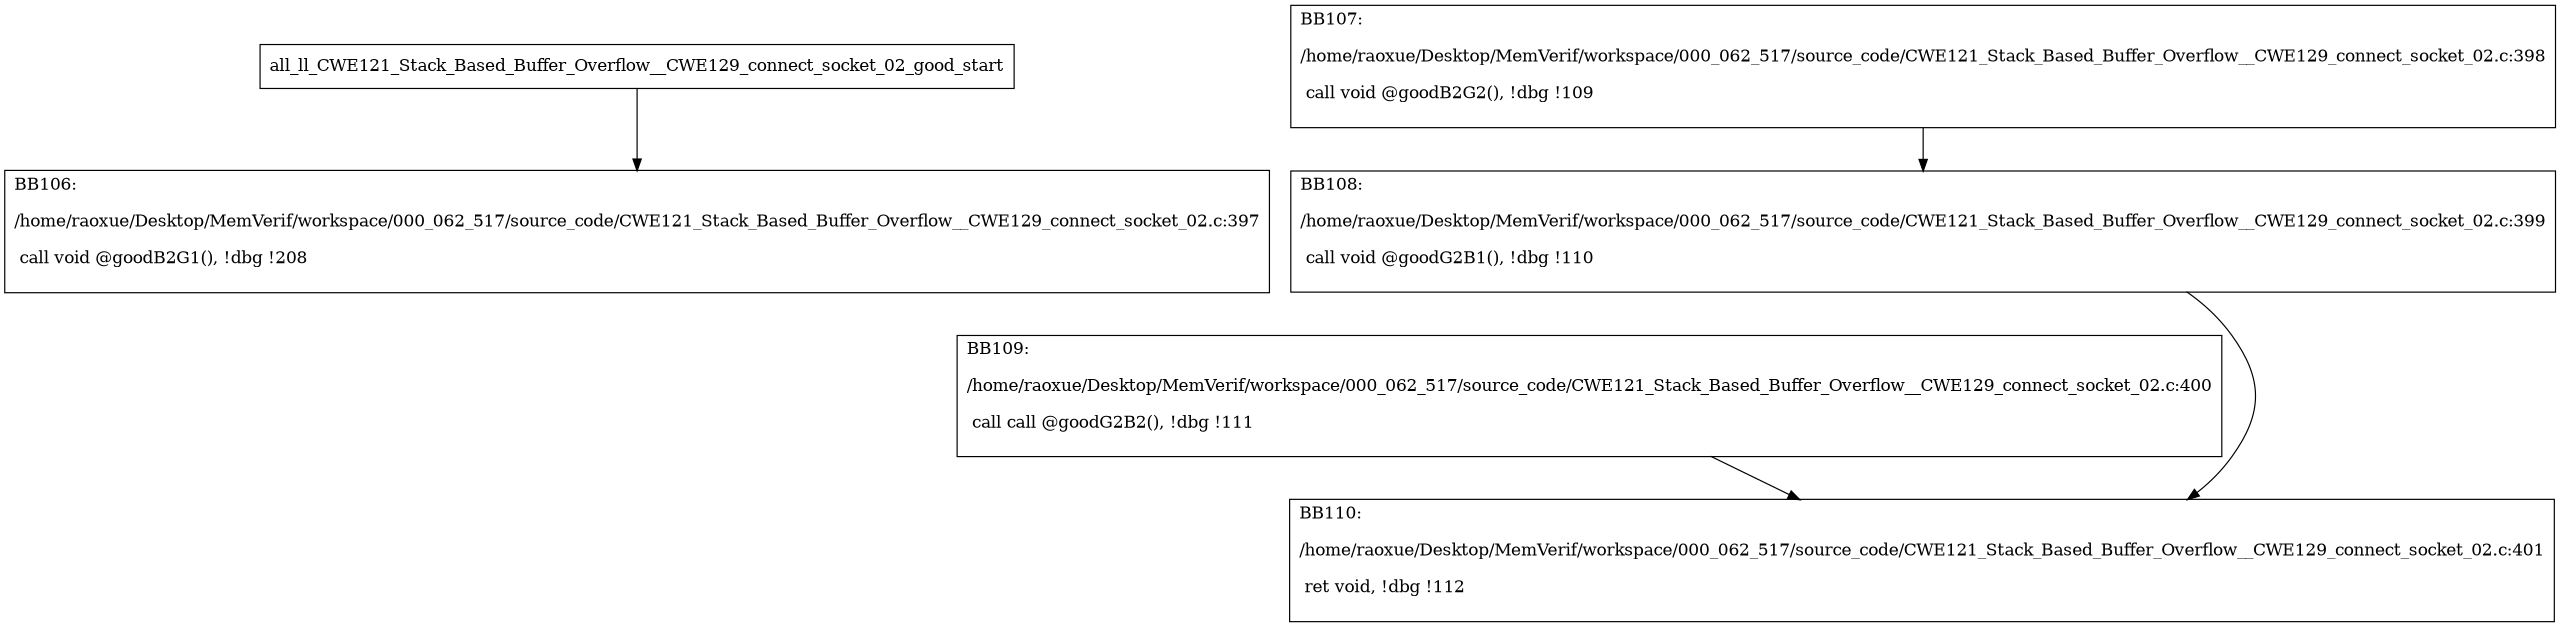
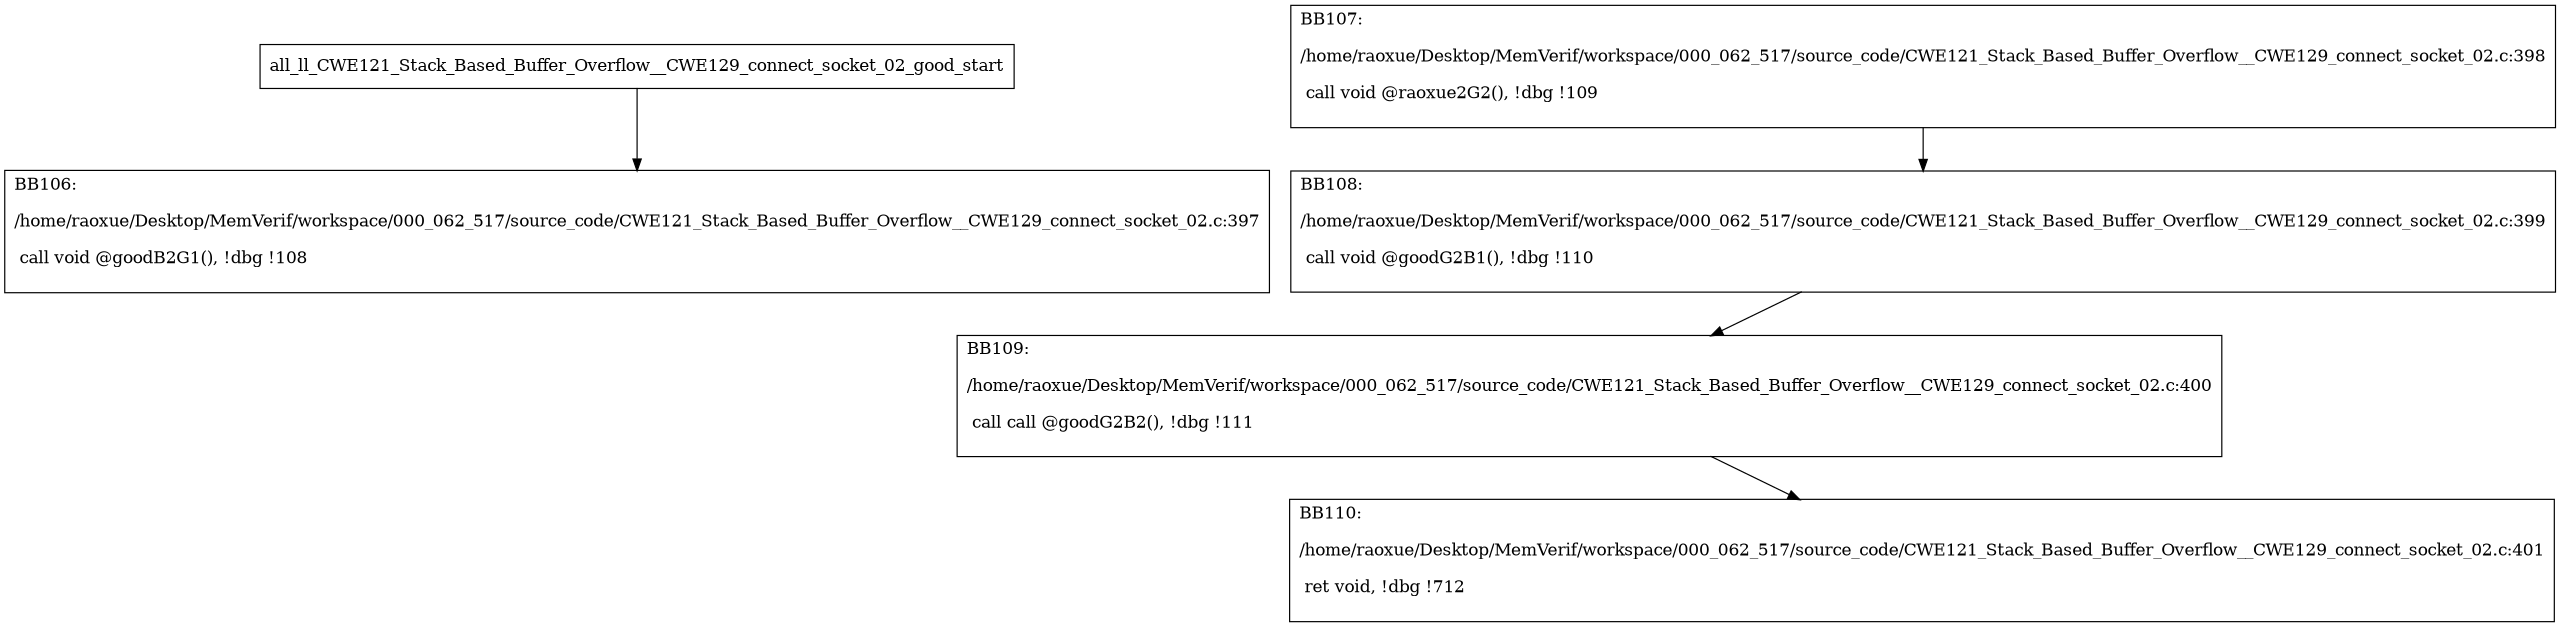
(1447, 93) -> (1449, 93)
(161, 258) -> (161, 258)
(2255, 389) -> (1762, 311)
(1382, 587) -> (1382, 587)
